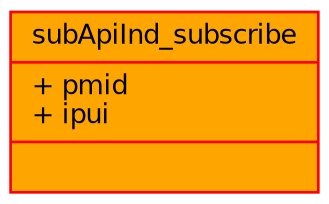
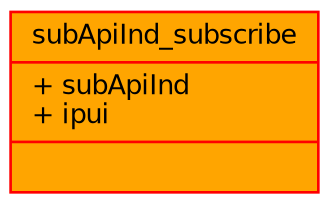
(81, 86) -> (111, 86)
